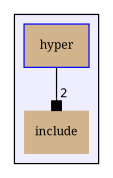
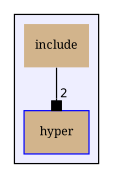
(57, 83) -> (57, 83)
